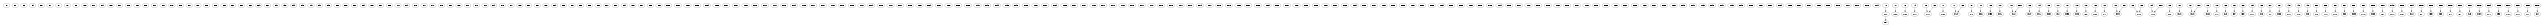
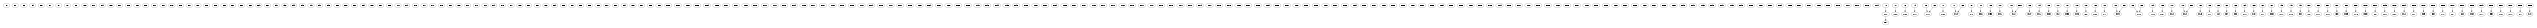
(2160, 5) -> none
